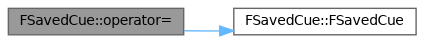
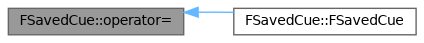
(202, 31) -> (216, 12)
